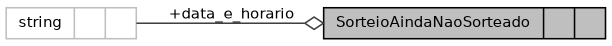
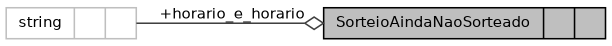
(230, 15) -> (230, 15)
